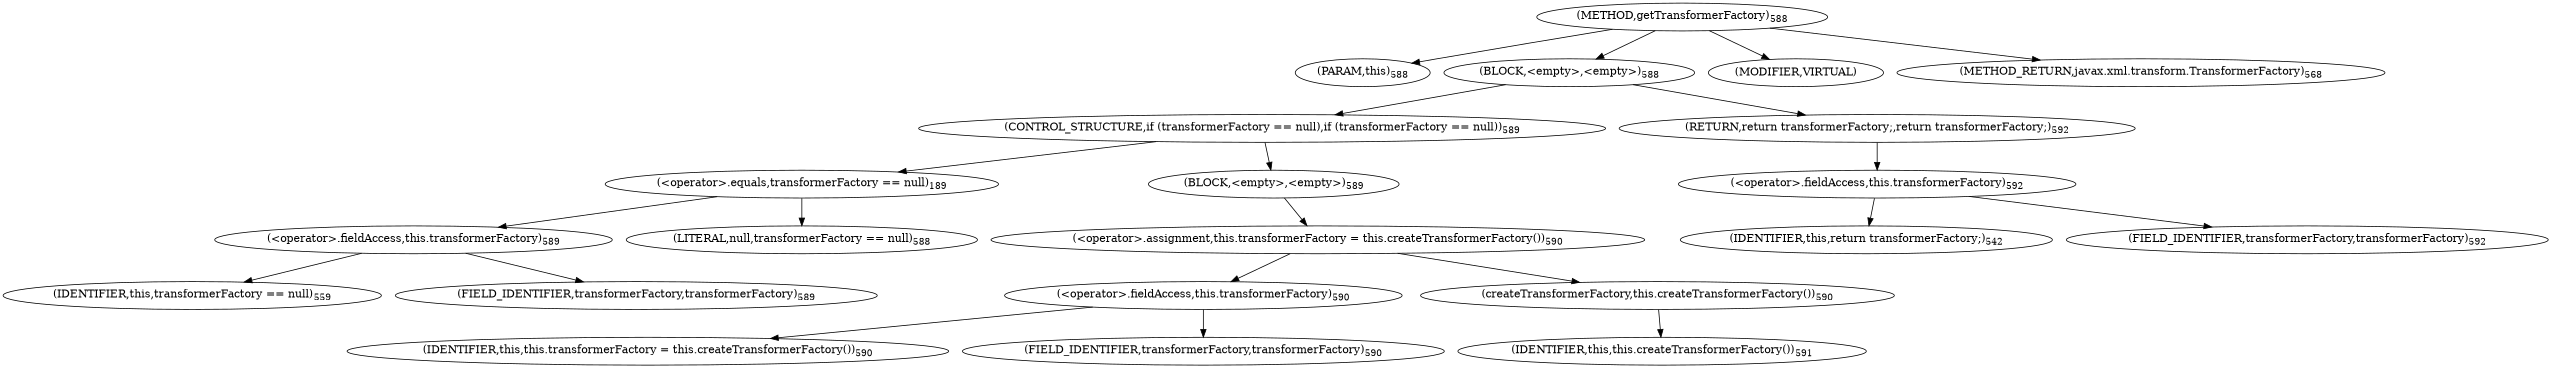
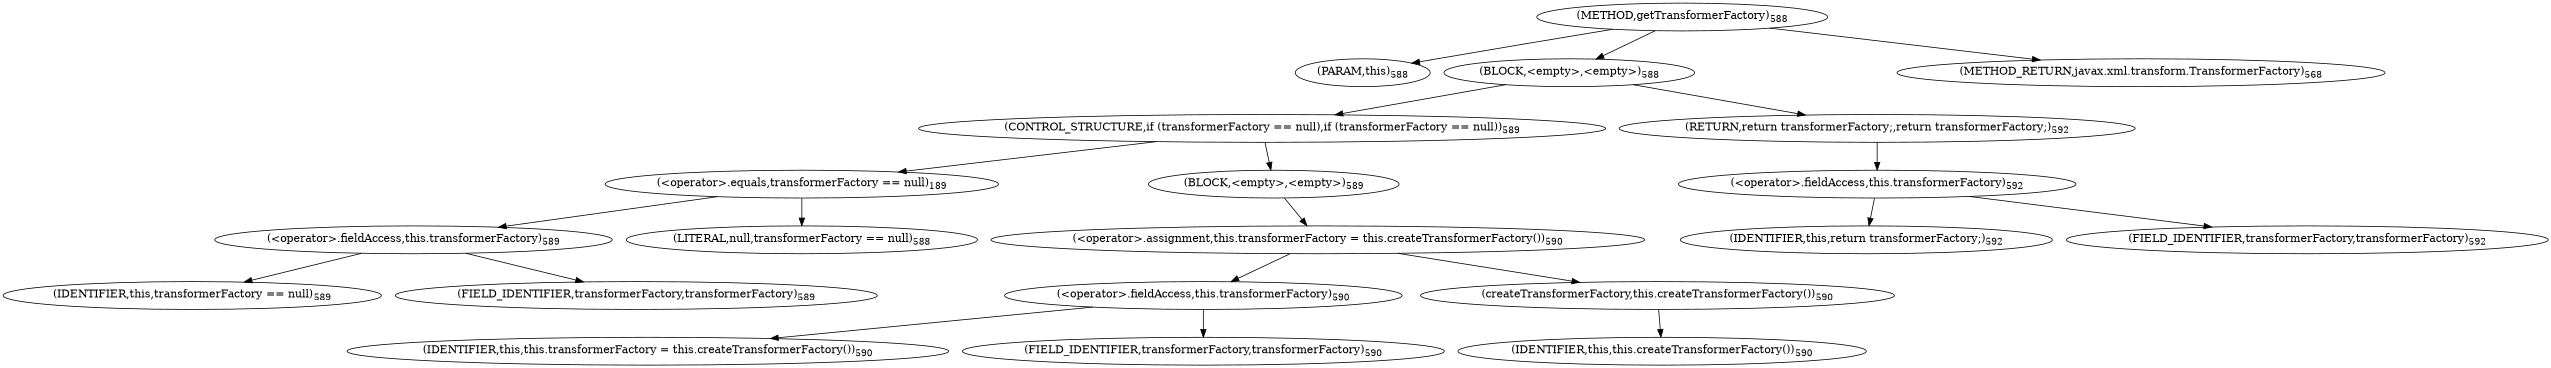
(1796, 73) -> none
(1994, 239) -> (1994, 239)
(323, 294) -> (323, 294)
(1804, 350) -> (1804, 350)
